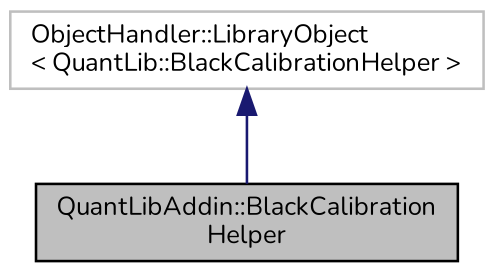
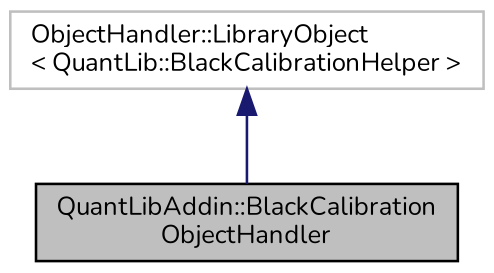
(247, 222) -> (247, 222)
